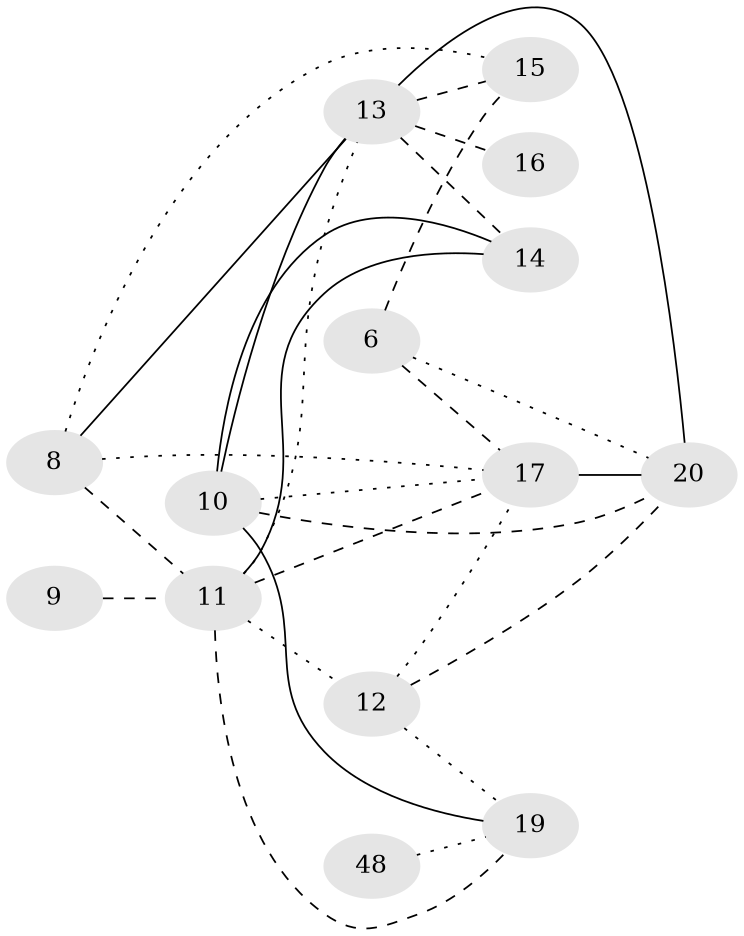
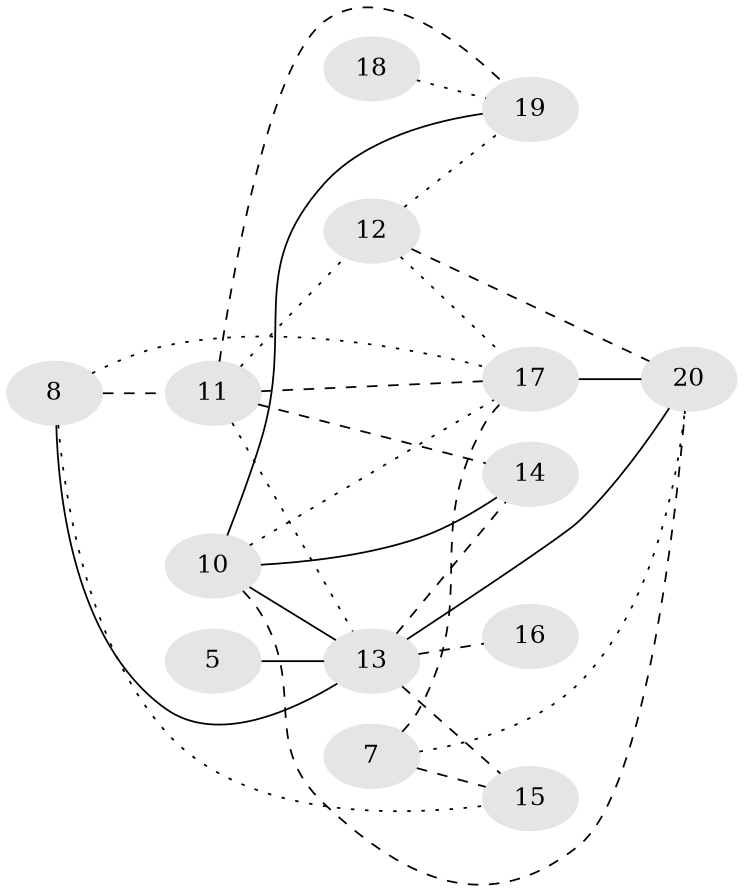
(372, 341) -> (372, 756)
(288, 349) -> (372, 434)
(55, 598) -> none
none -> (213, 661)
(372, 866) -> (372, 69)
